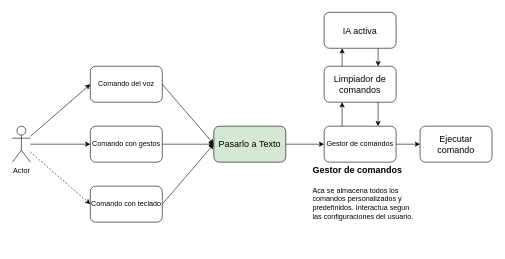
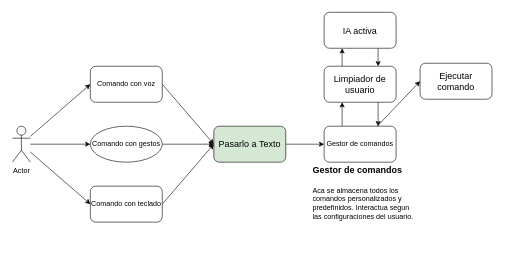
(126, 84) -> (126, 84)
(360, 84) -> (360, 84)
(126, 144) -> (126, 144)
(456, 144) -> (456, 81)
(58, 177) -> (58, 177)
